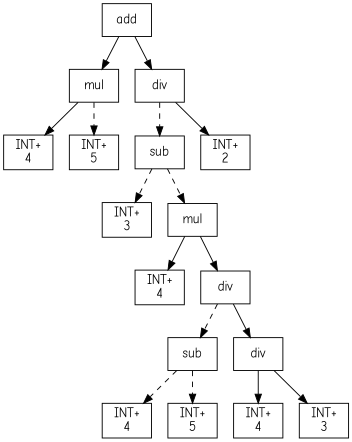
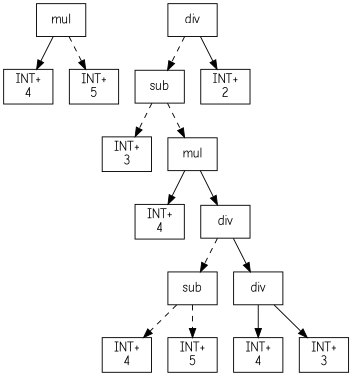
(127, 20) -> none
